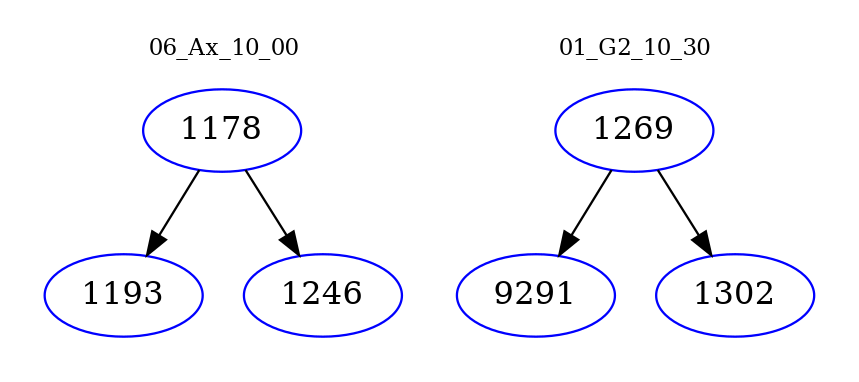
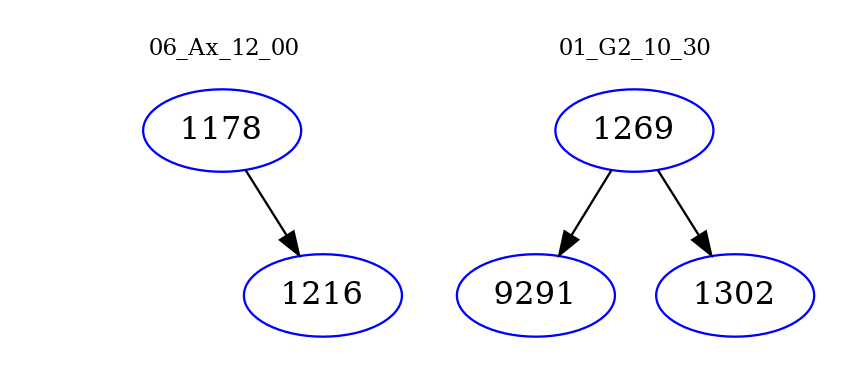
(224, 49) -> (224, 49)
(124, 295) -> none
(323, 295) -> (323, 295)
